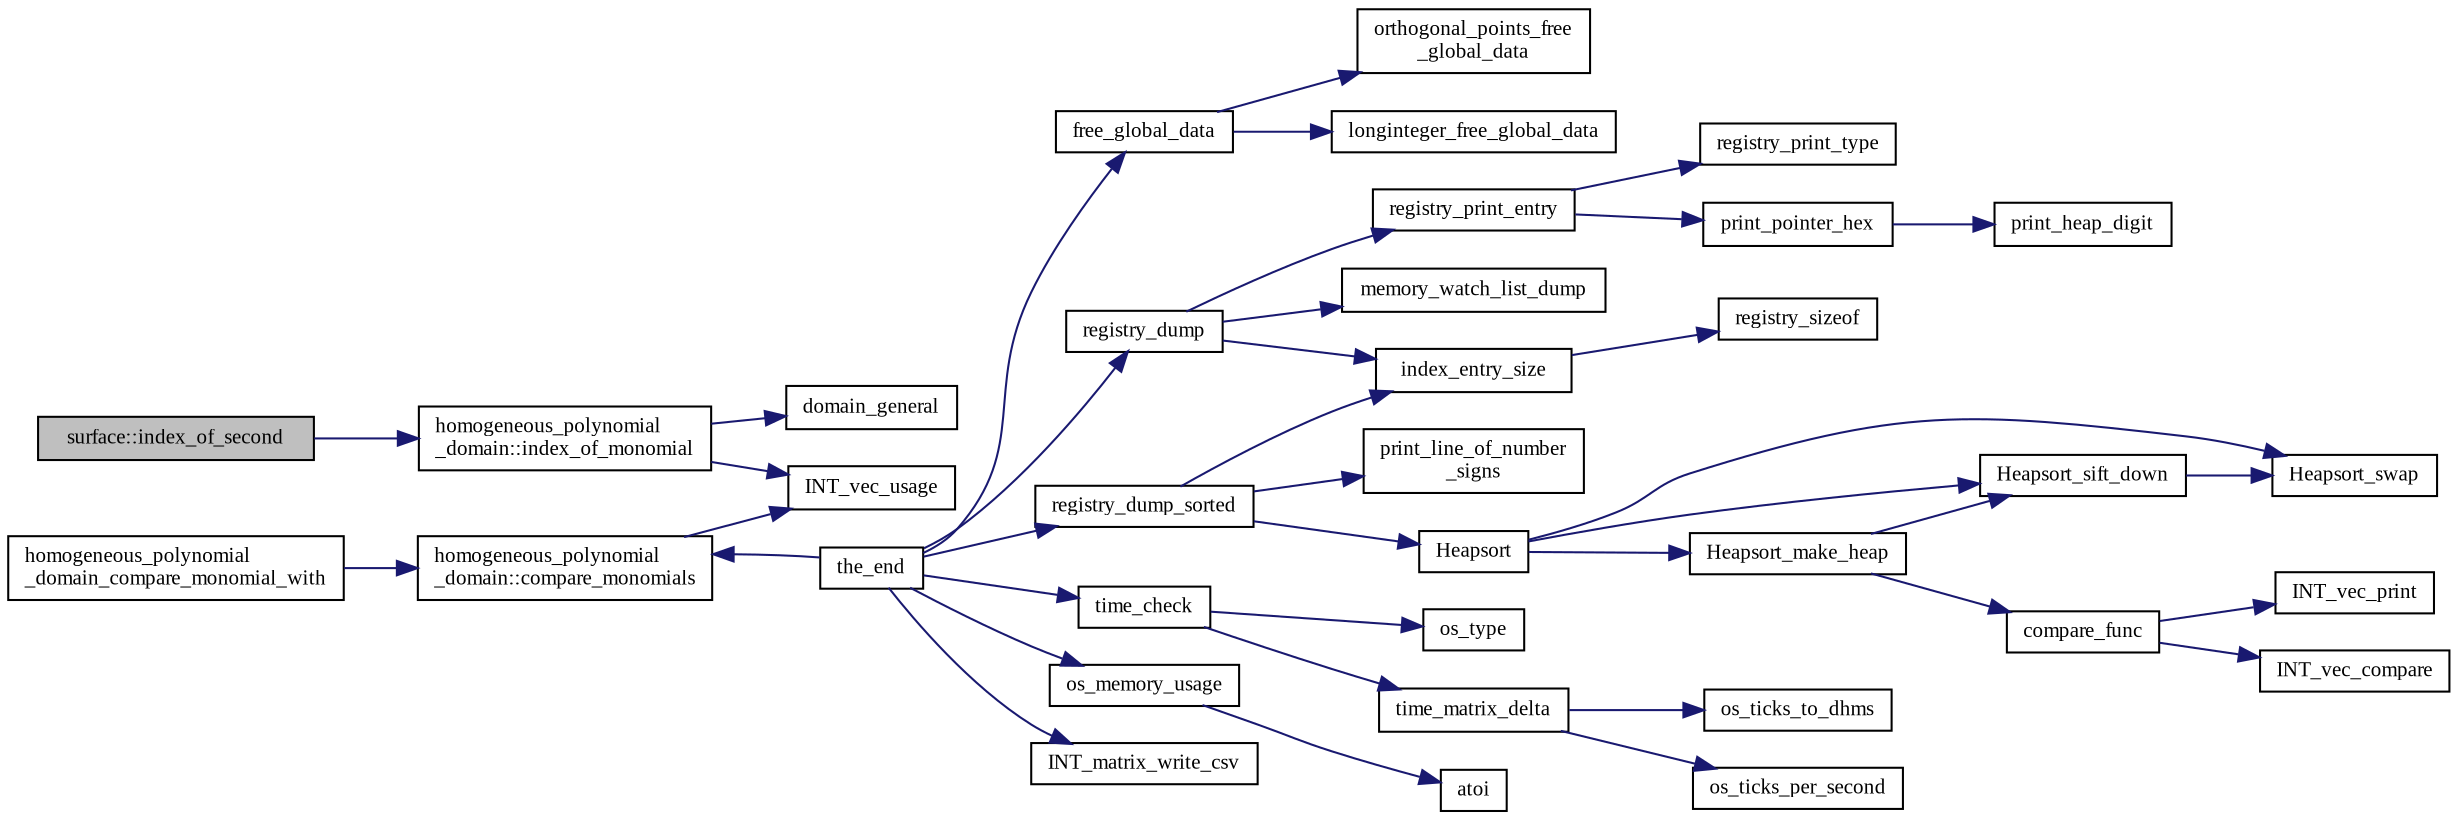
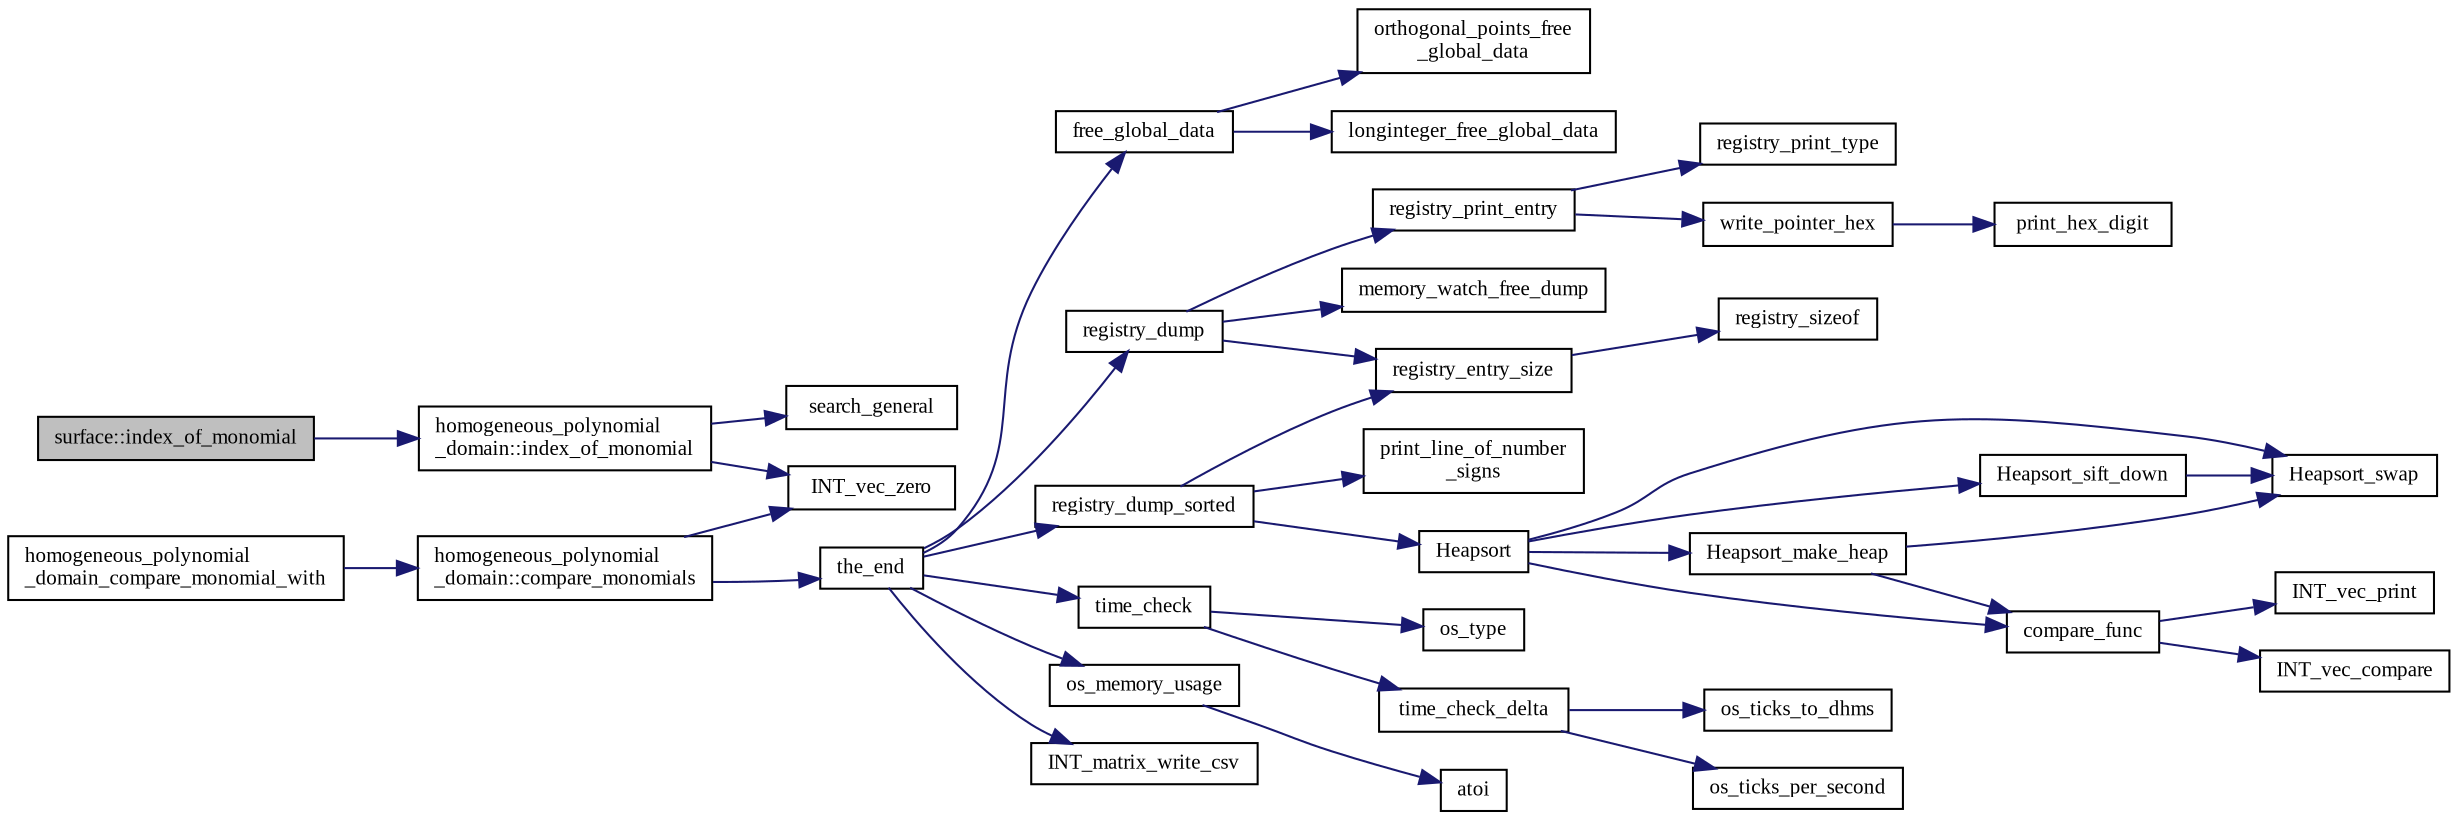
(1798, 224) -> (1798, 224)
(2083, 224) -> (2083, 224)
(1474, 290) -> (1474, 290)
(1474, 370) -> (1474, 370)
(872, 408) -> (872, 408)
(176, 438) -> (176, 438)
(872, 488) -> (872, 488)
(1930, 517) -> (2083, 529)
(777, 555) -> (756, 582)
none -> (1756, 602)
(1474, 710) -> (1474, 710)
